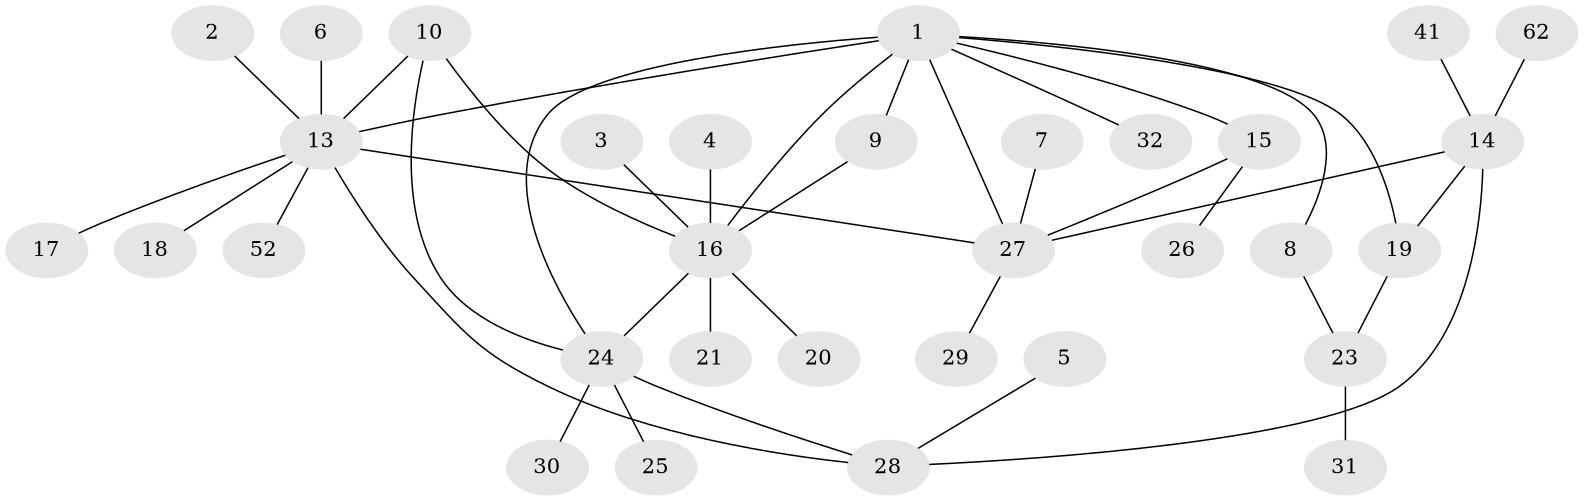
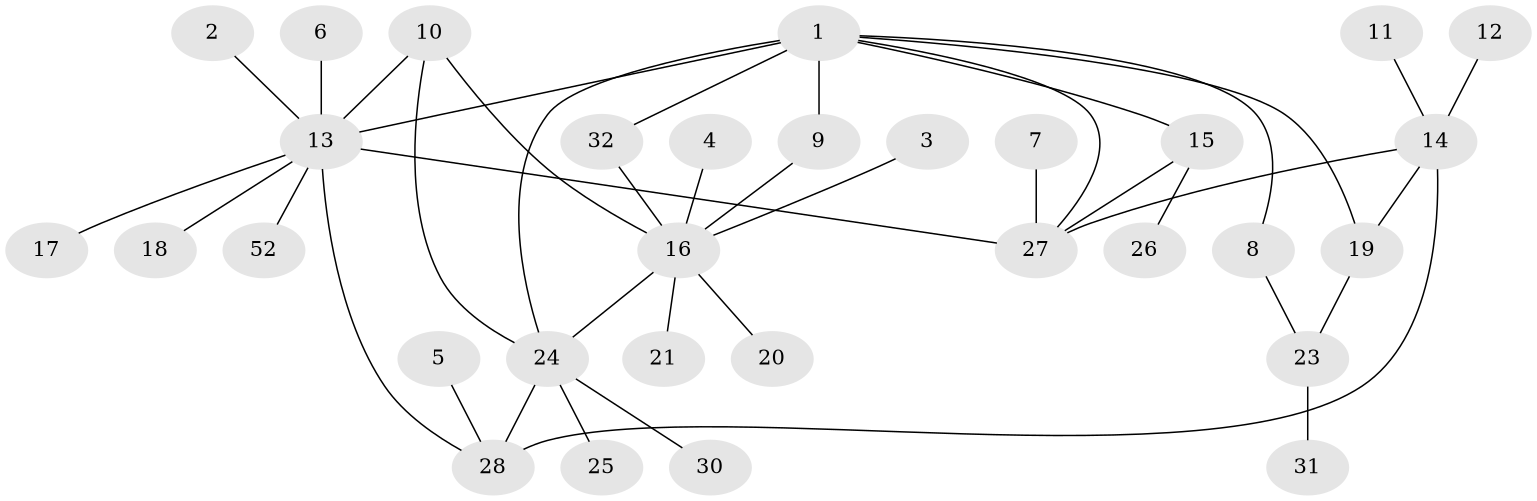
(1428, 33) -> (1382, 33)
(1537, 33) -> (1490, 33)
(804, 134) -> (644, 201)
(956, 359) -> none
